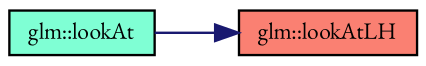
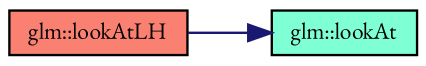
(185, 33) -> (218, 33)
